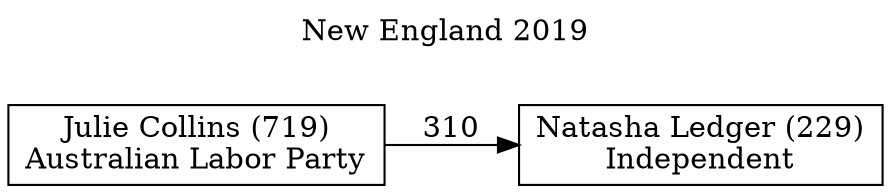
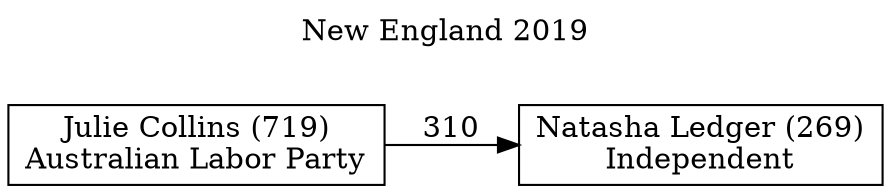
(701, 145) -> (701, 145)
